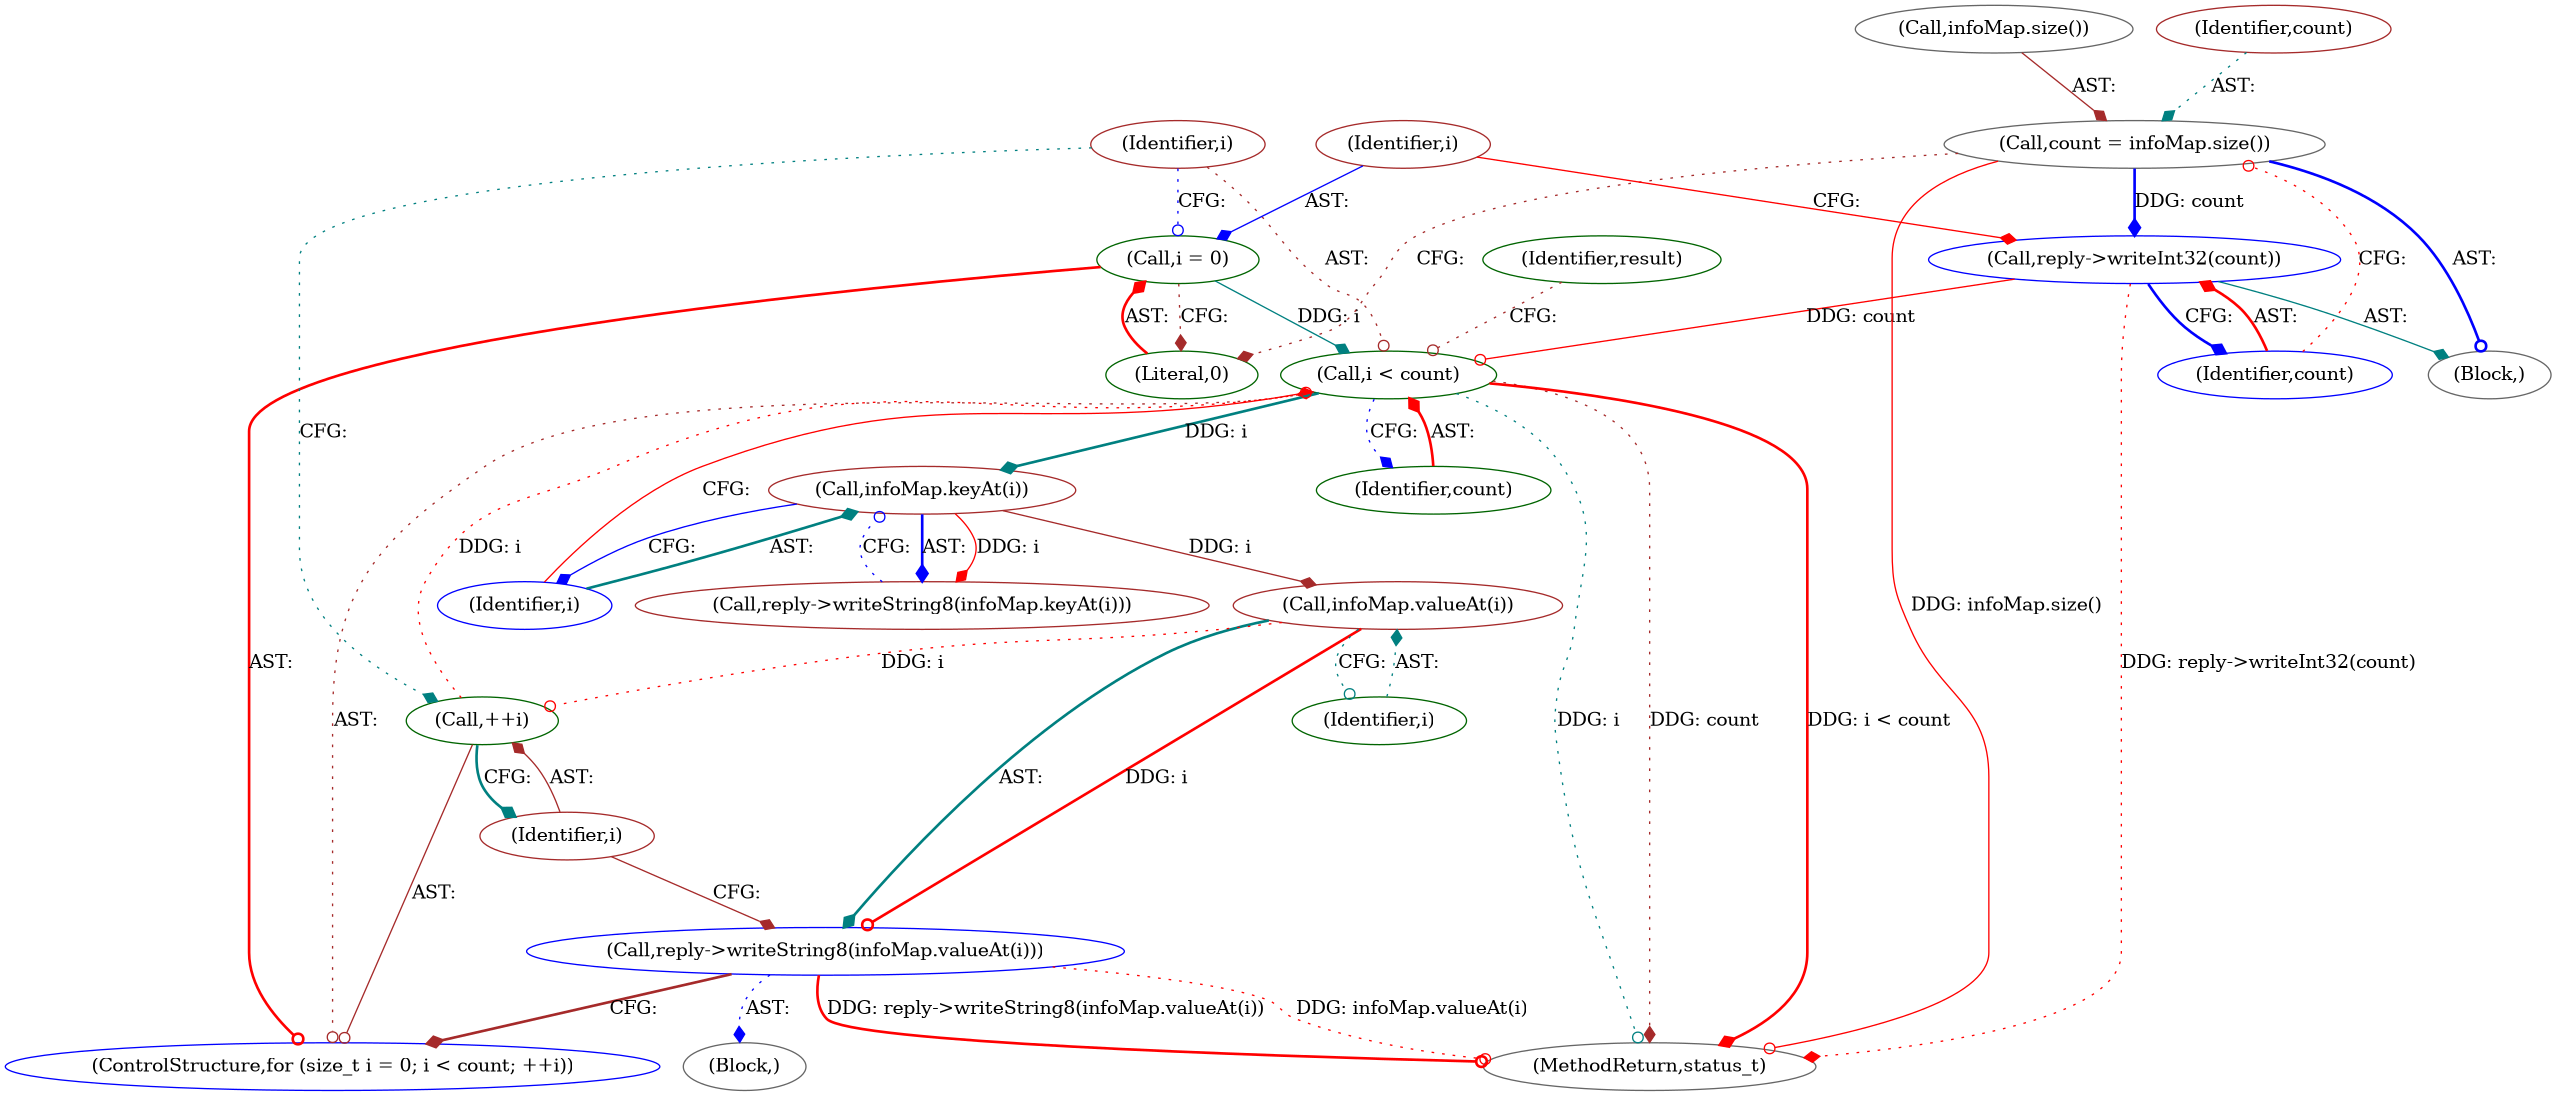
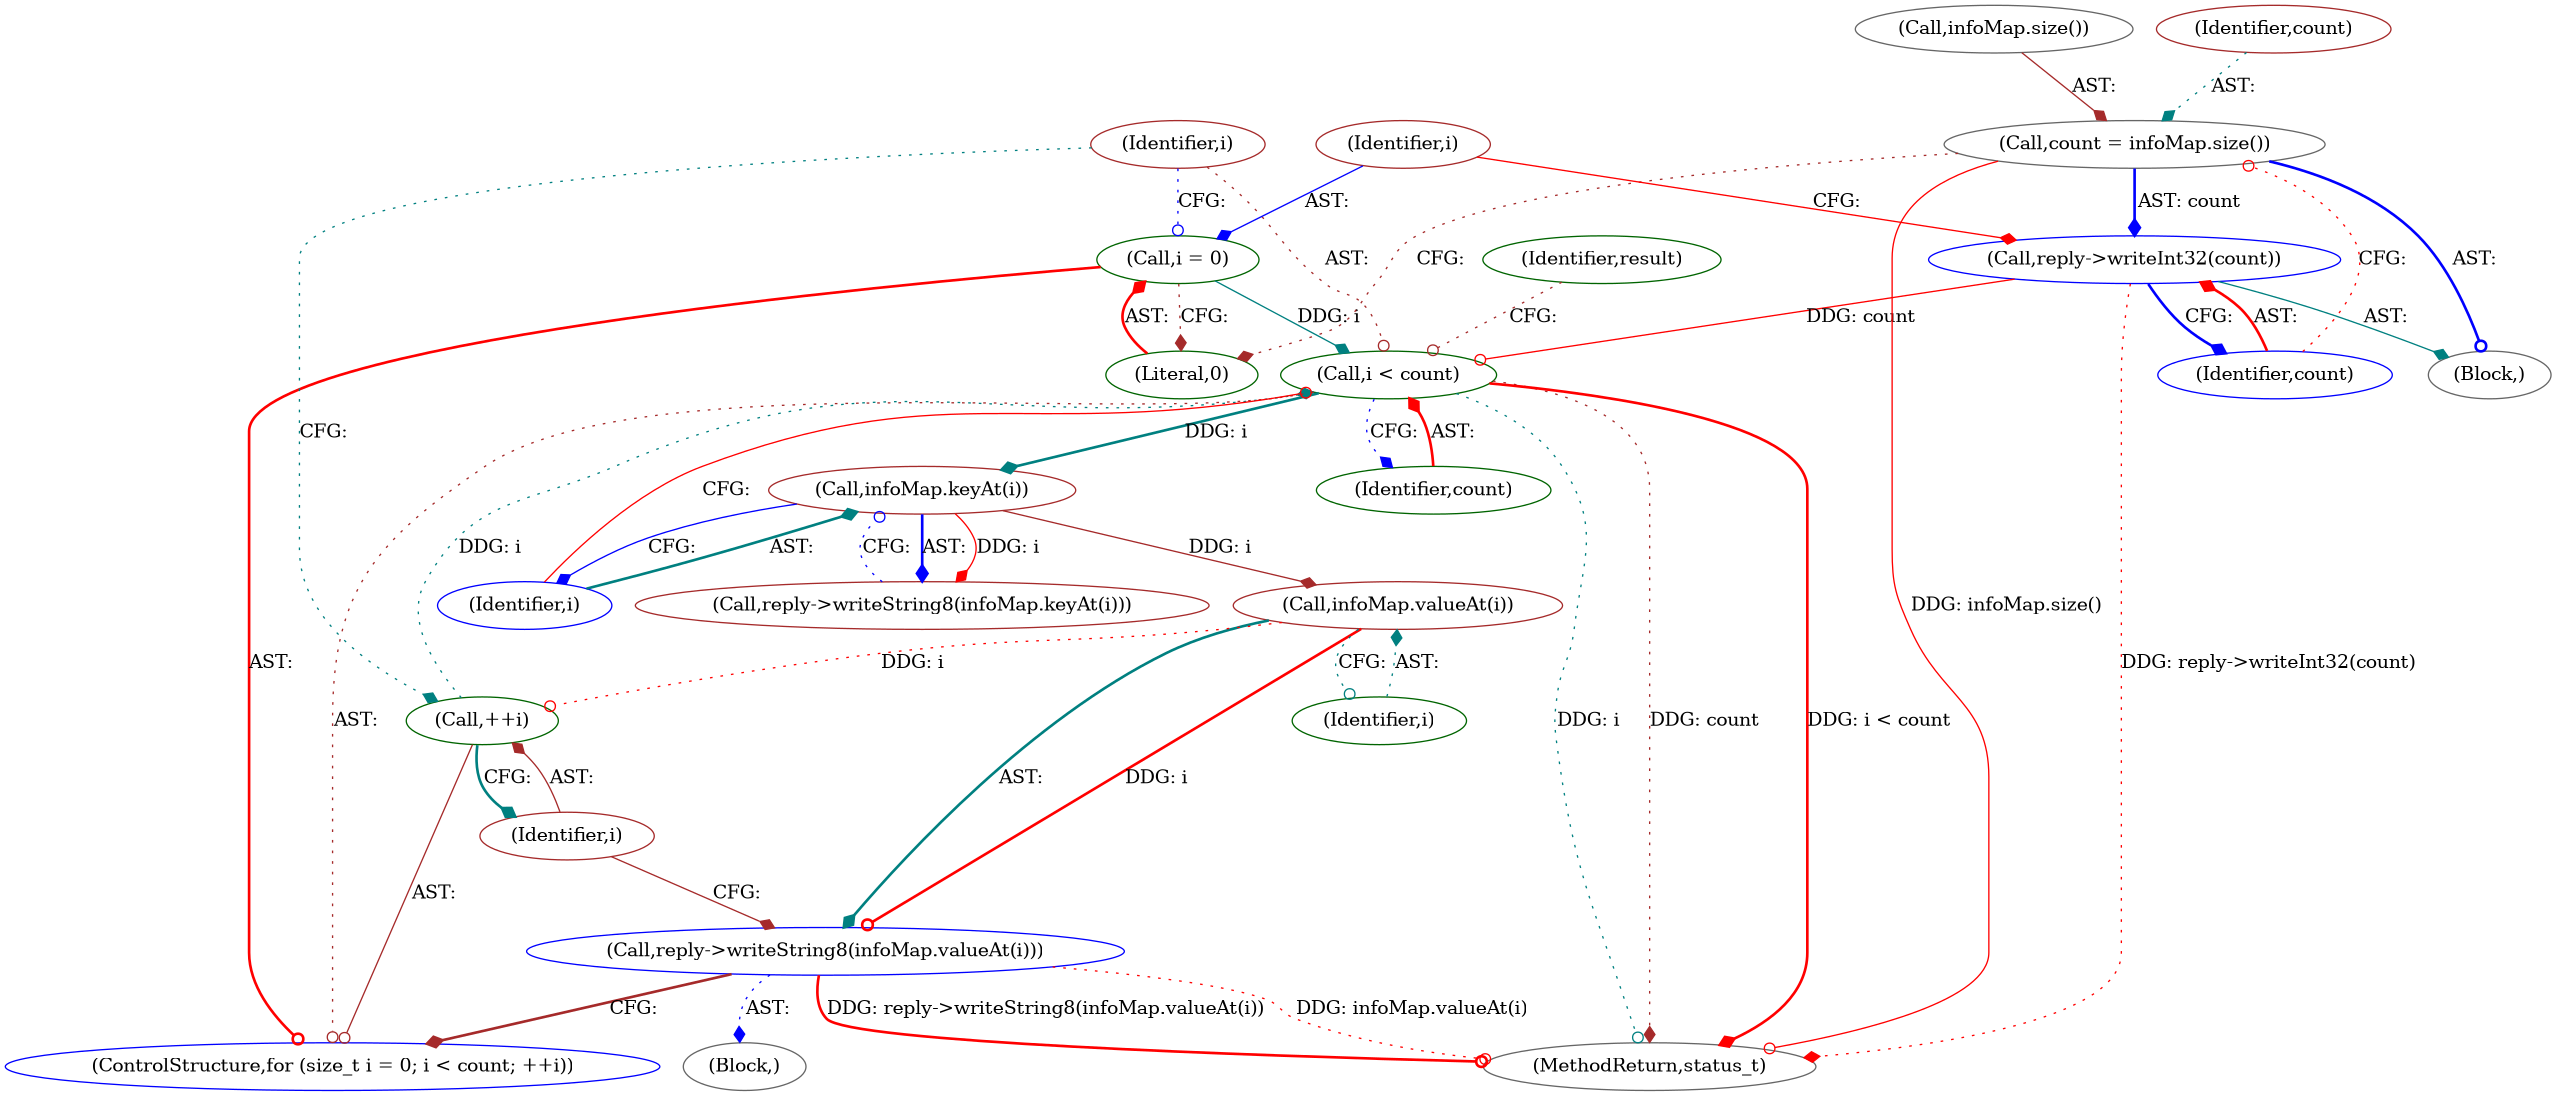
(2190, 202) -> (2190, 202)
(774, 415) -> (774, 415)
